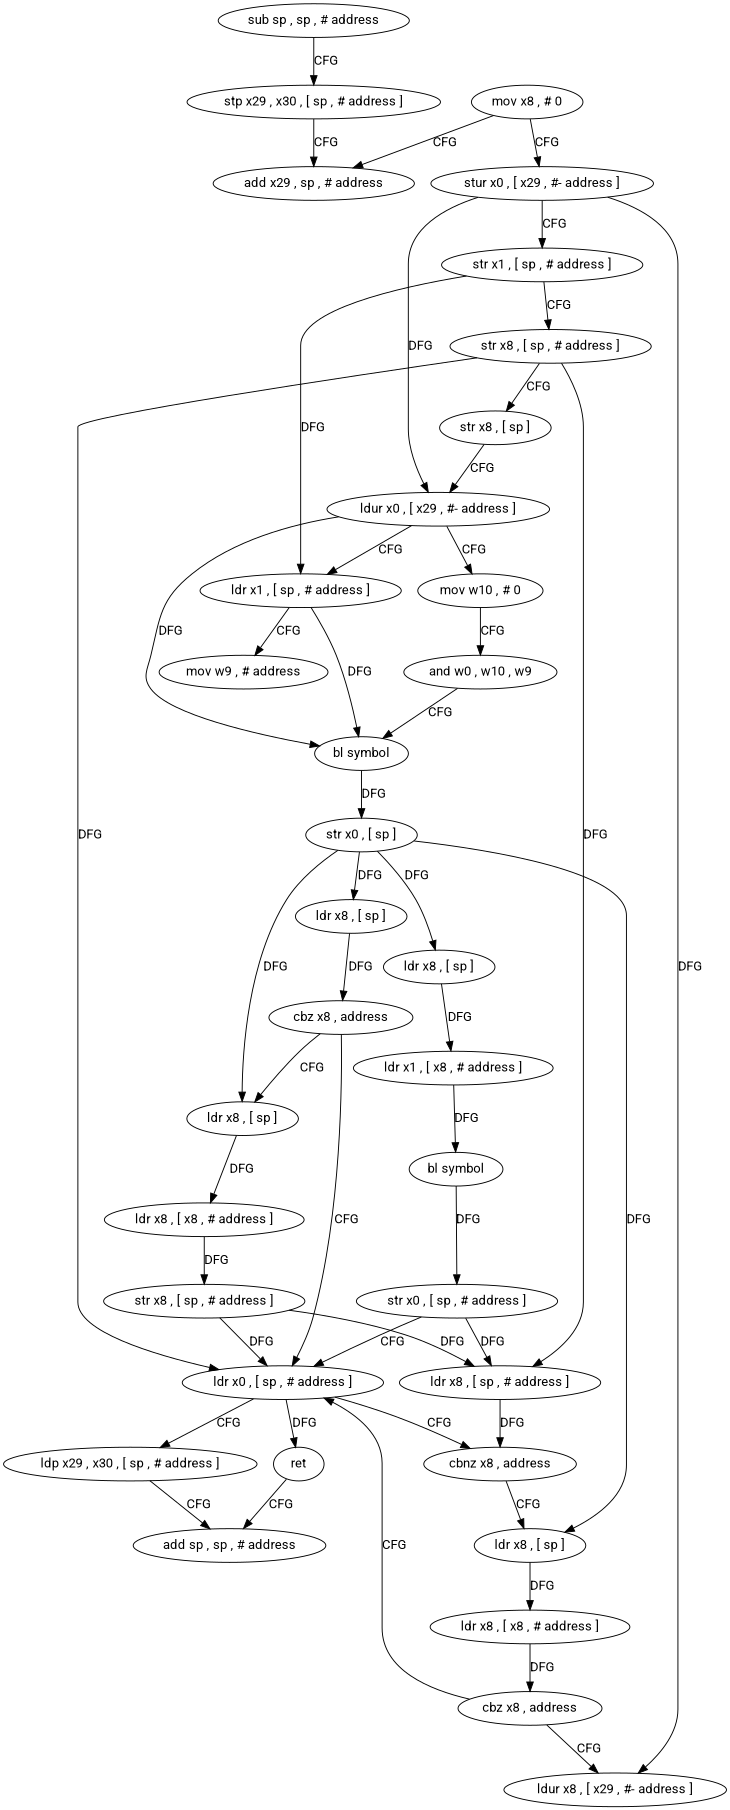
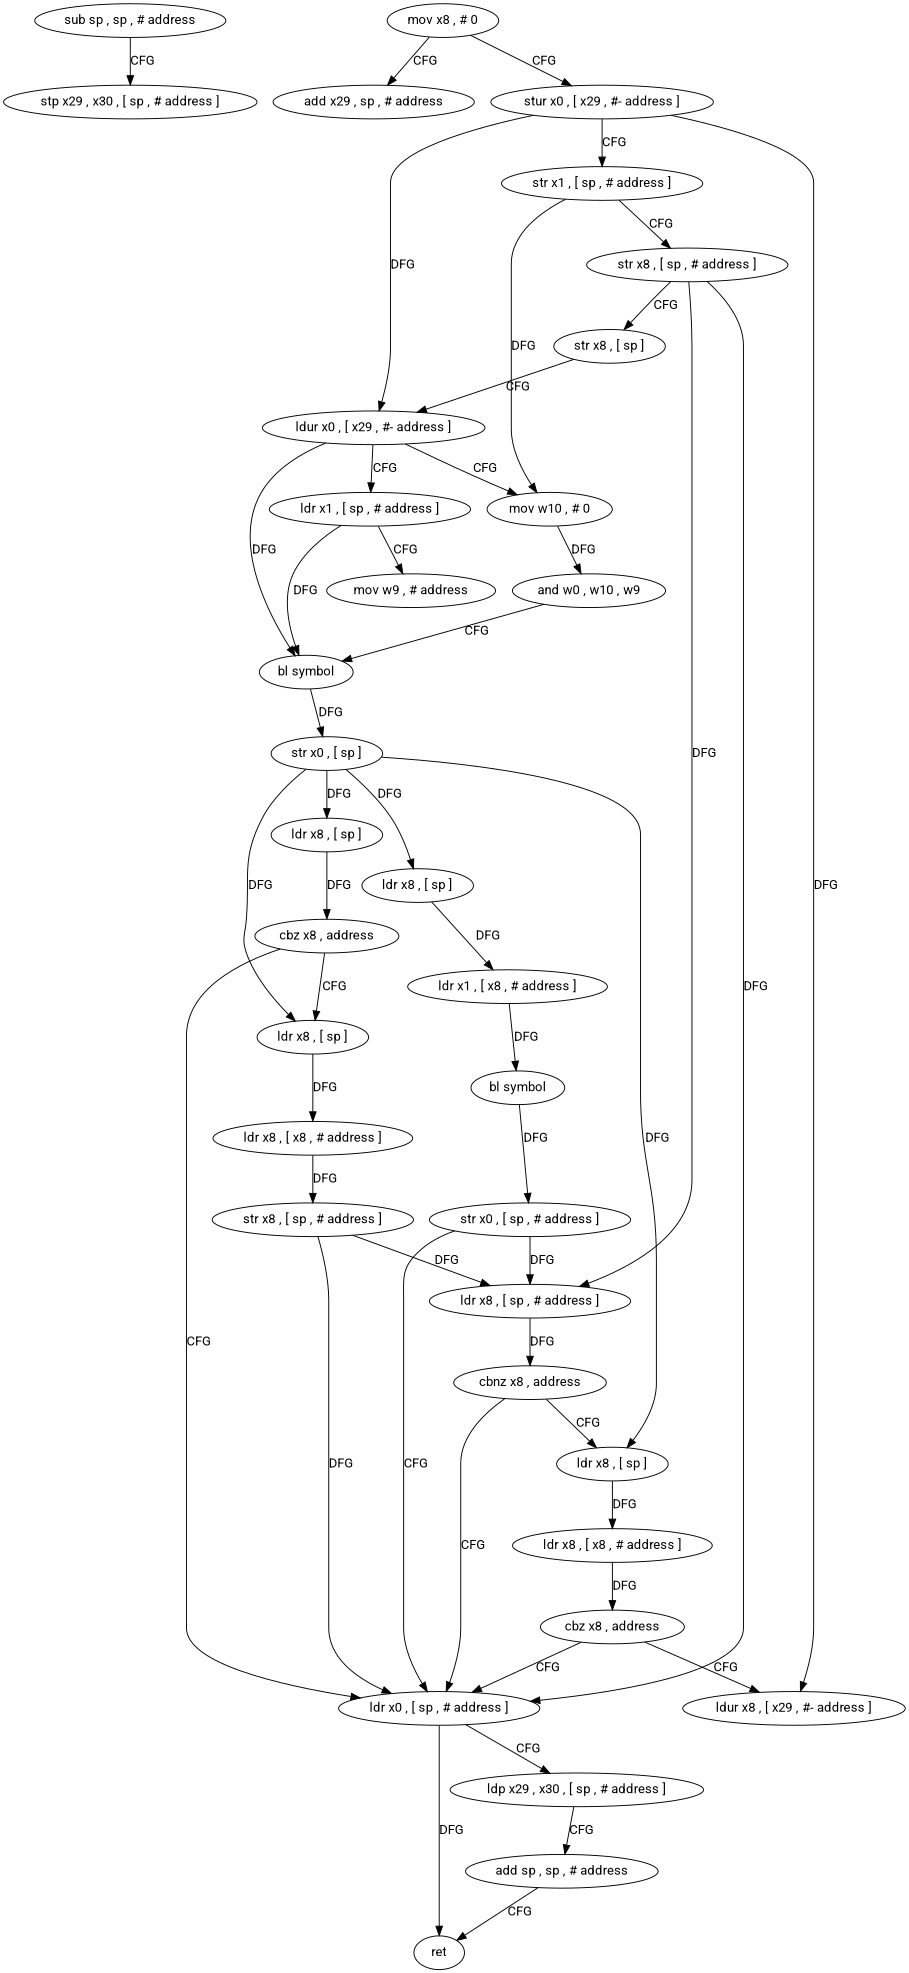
(314, 138) -> none
(301, 361) -> (511, 332)
(493, 631) -> (584, 550)
(399, 1418) -> (461, 1533)
(268, 1500) -> (501, 1911)
